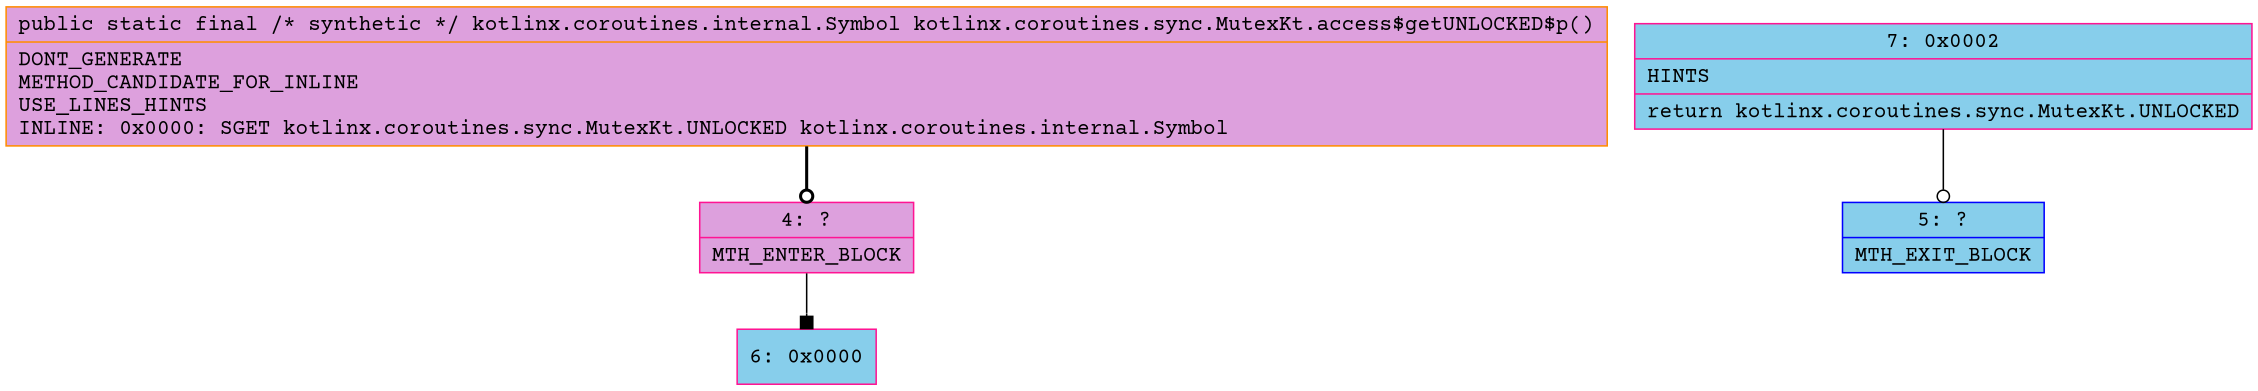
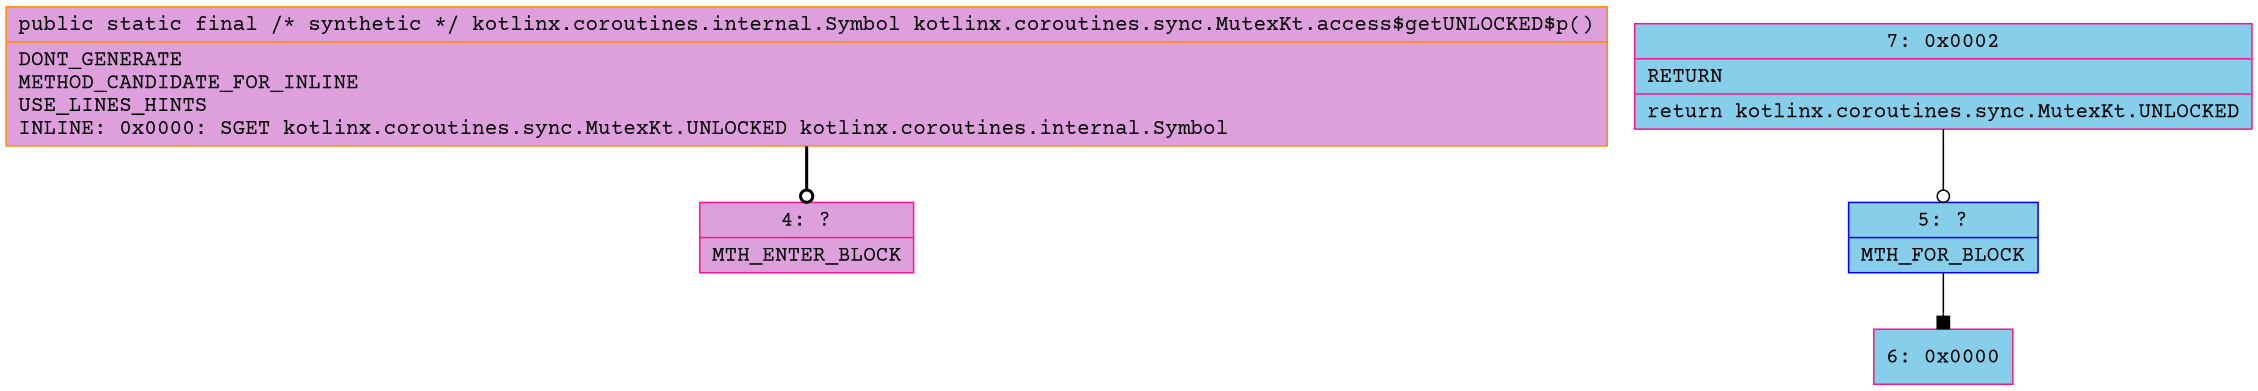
(1679, 76) -> (1685, 76)
(1943, 254) -> (1943, 254)
(807, 293) -> (1943, 293)
